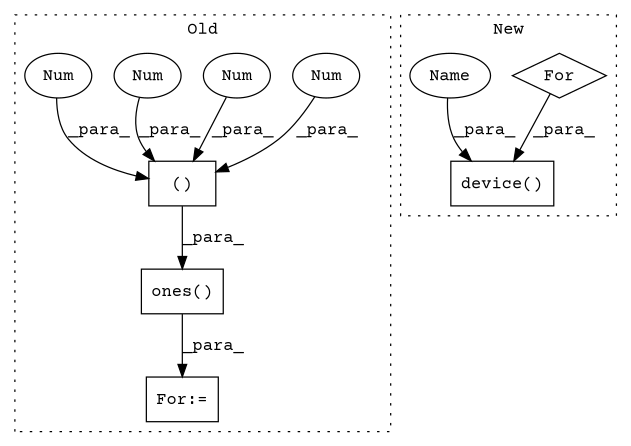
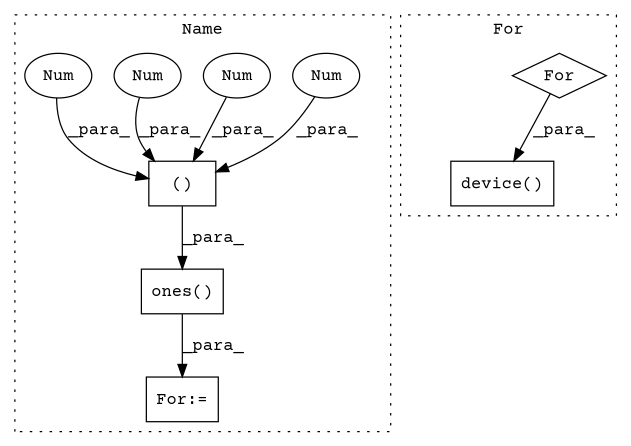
(203, 29) -> (203, 29)
(509, 29) -> (509, 29)
(450, 76) -> none
